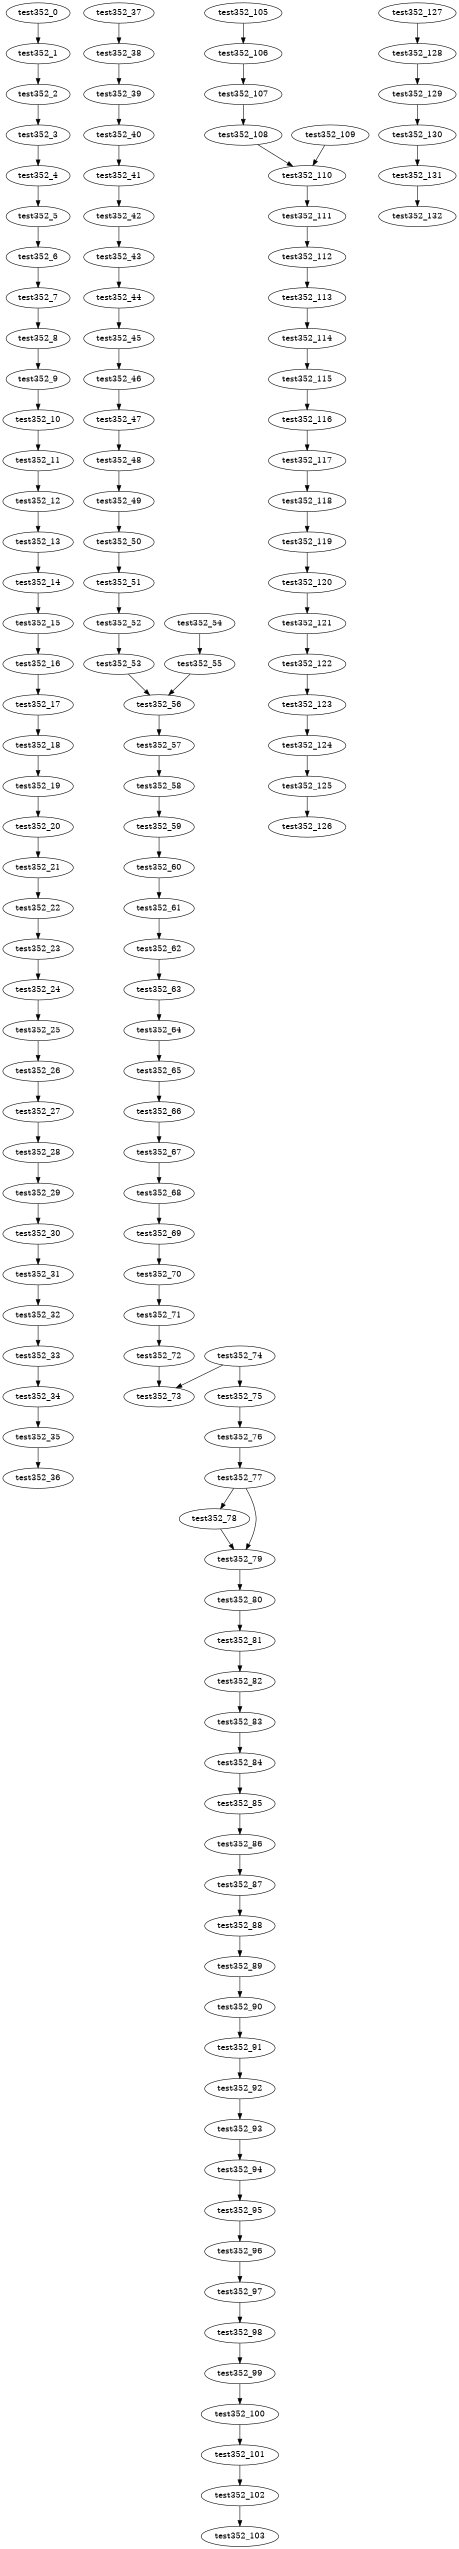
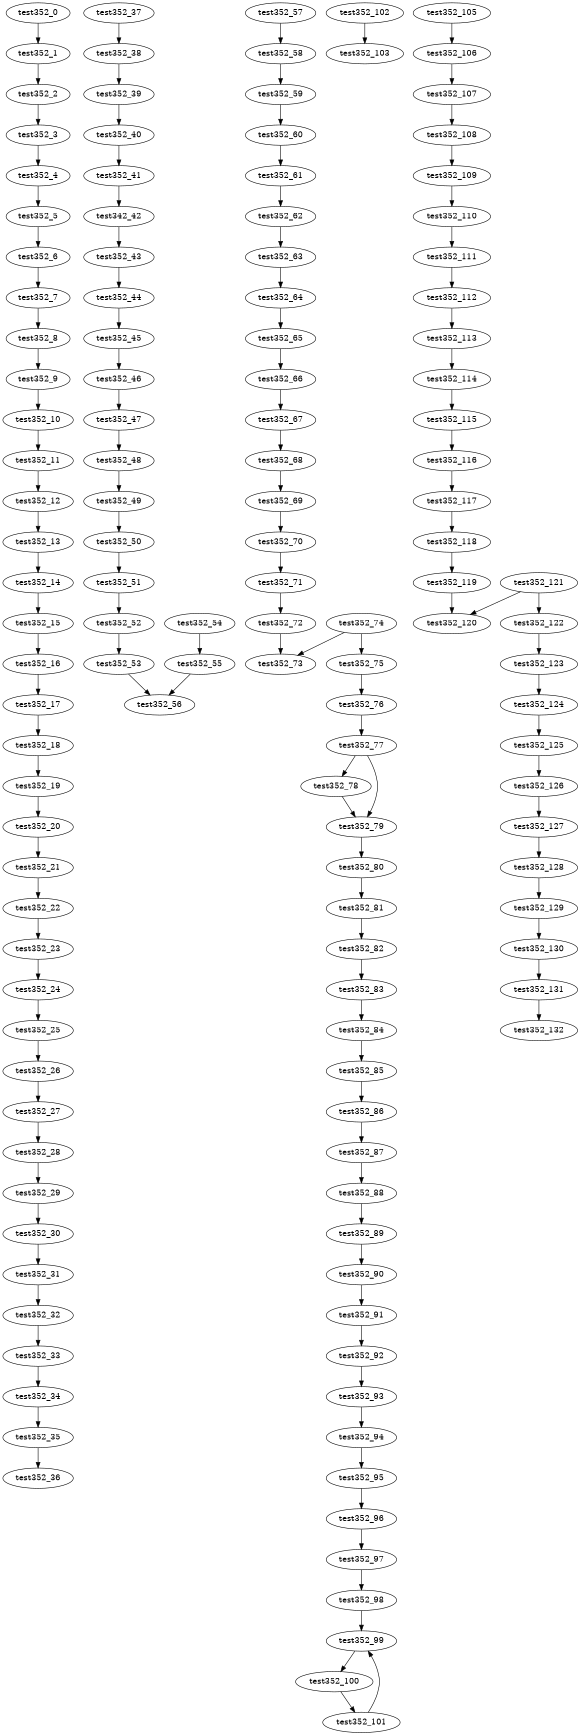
(273, 154) -> (452, 153)
(119, 217) -> (119, 217)
(307, 600) -> (498, 602)
(159, 722) -> none
none -> (539, 804)
(240, 2473) -> (379, 1685)
